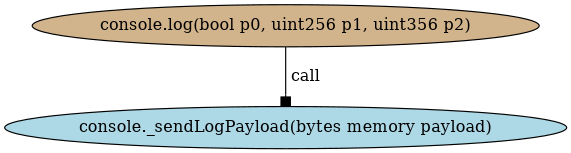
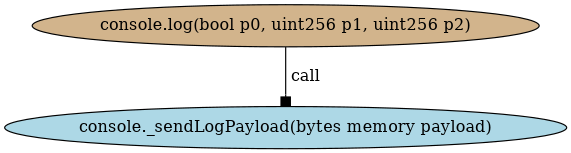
(286, 26) -> (286, 26)
